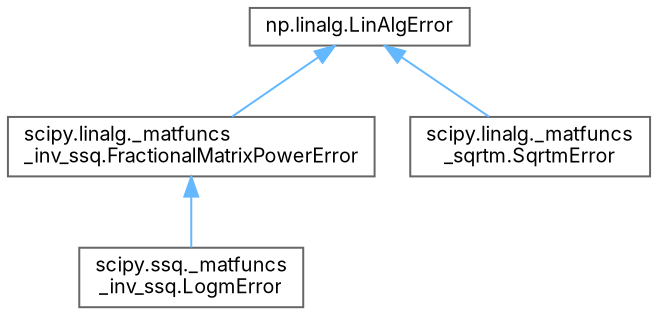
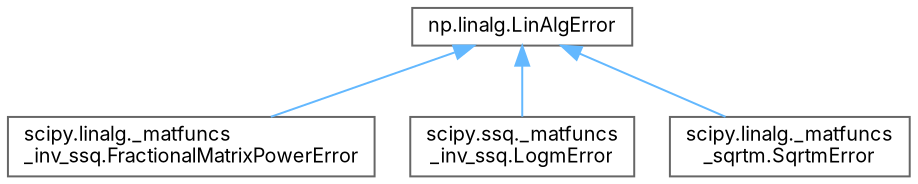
(191, 222) -> (522, 91)
